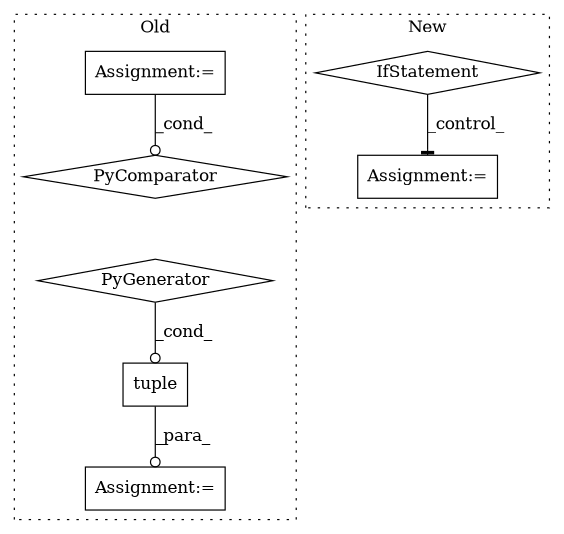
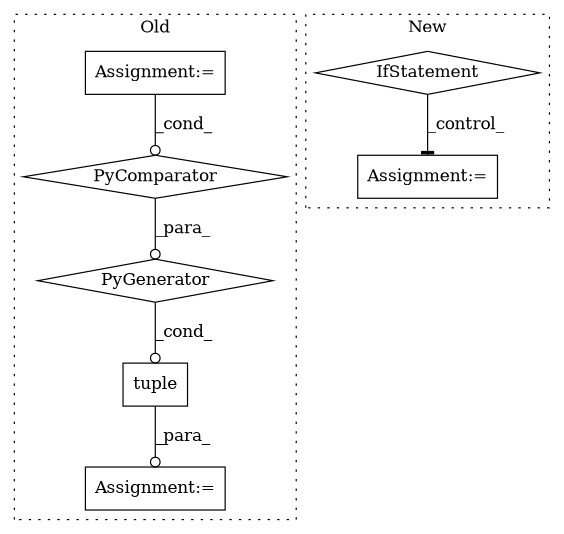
none -> (155, 224)
